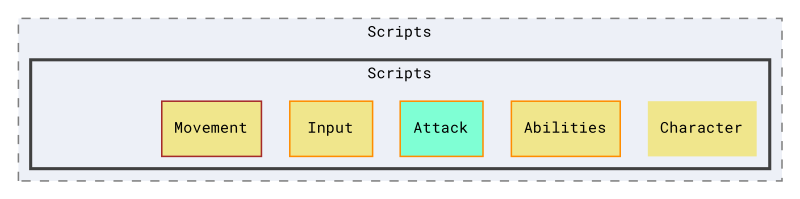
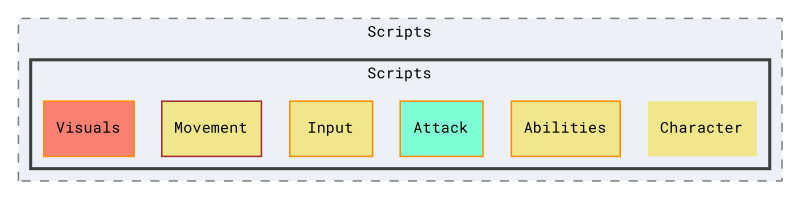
none -> (89, 129)
